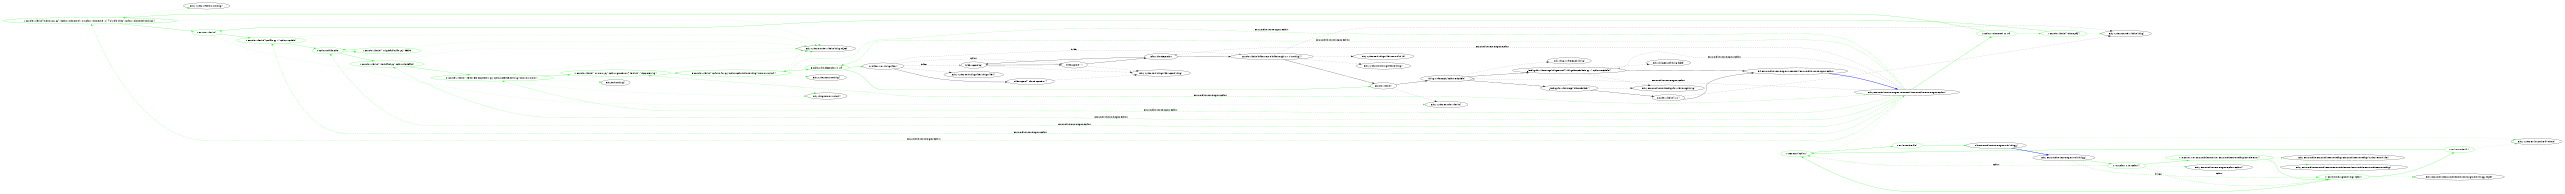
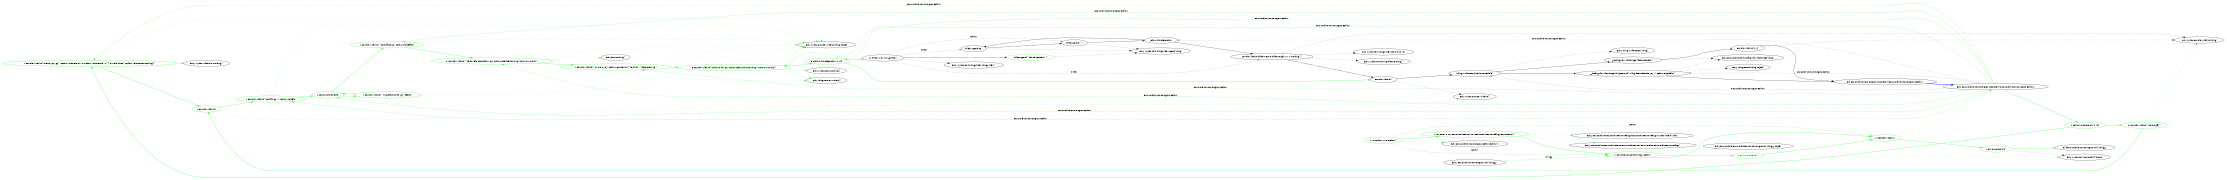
(1031, 81) -> (1031, 57)
(2216, 137) -> (2036, 153)
(2029, 151) -> none
(2096, 162) -> none
